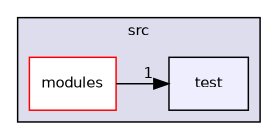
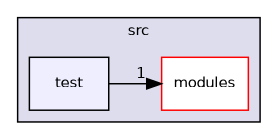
(135, 84) -> (128, 84)
